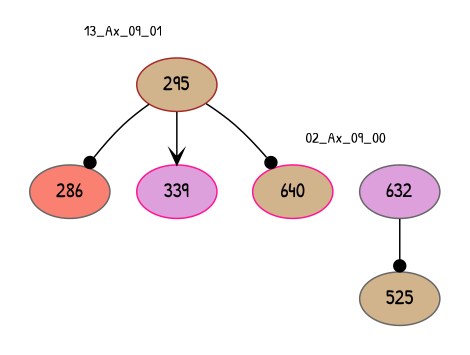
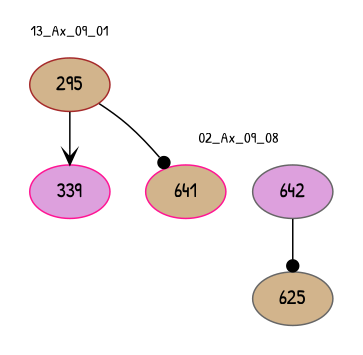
(346, 139) -> (239, 139)
(70, 192) -> none
(293, 192) -> (186, 192)
(400, 192) -> (293, 192)
(400, 299) -> (293, 299)
